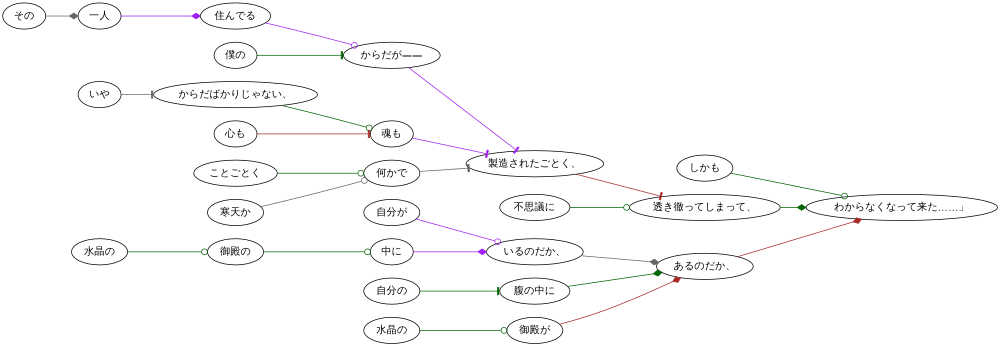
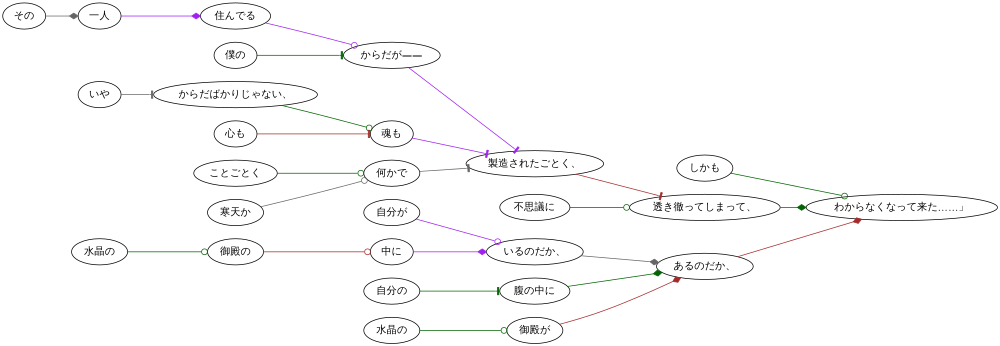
(314, 252) -> (314, 252)
